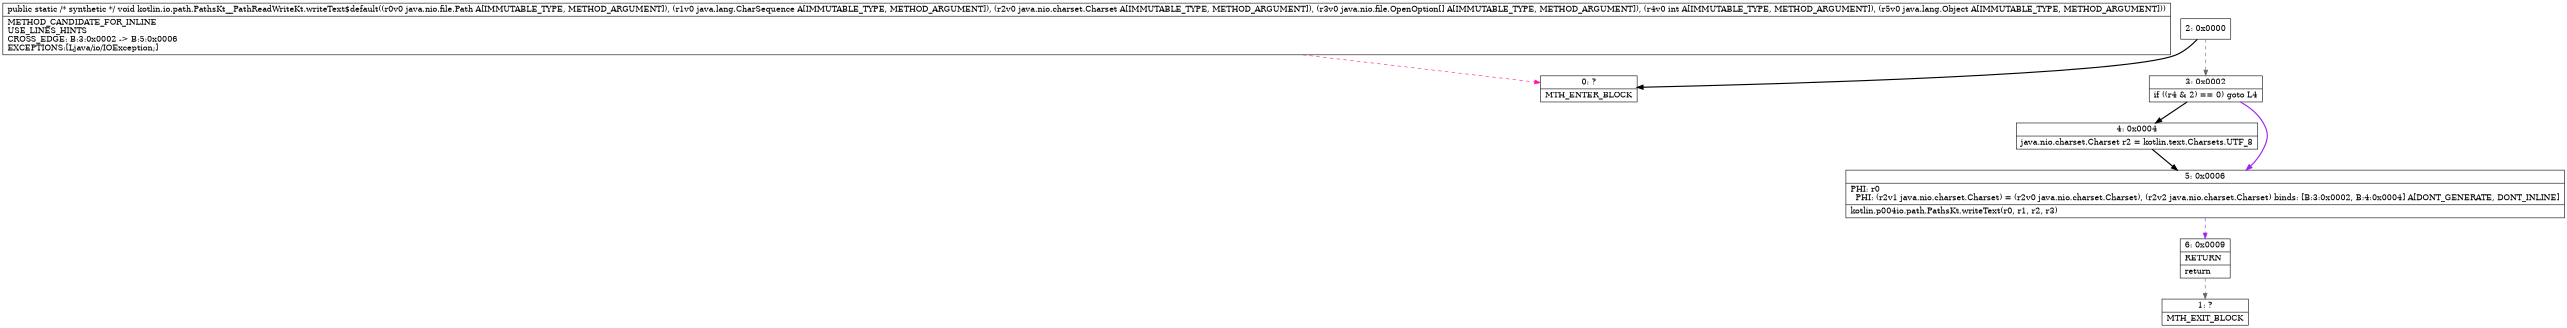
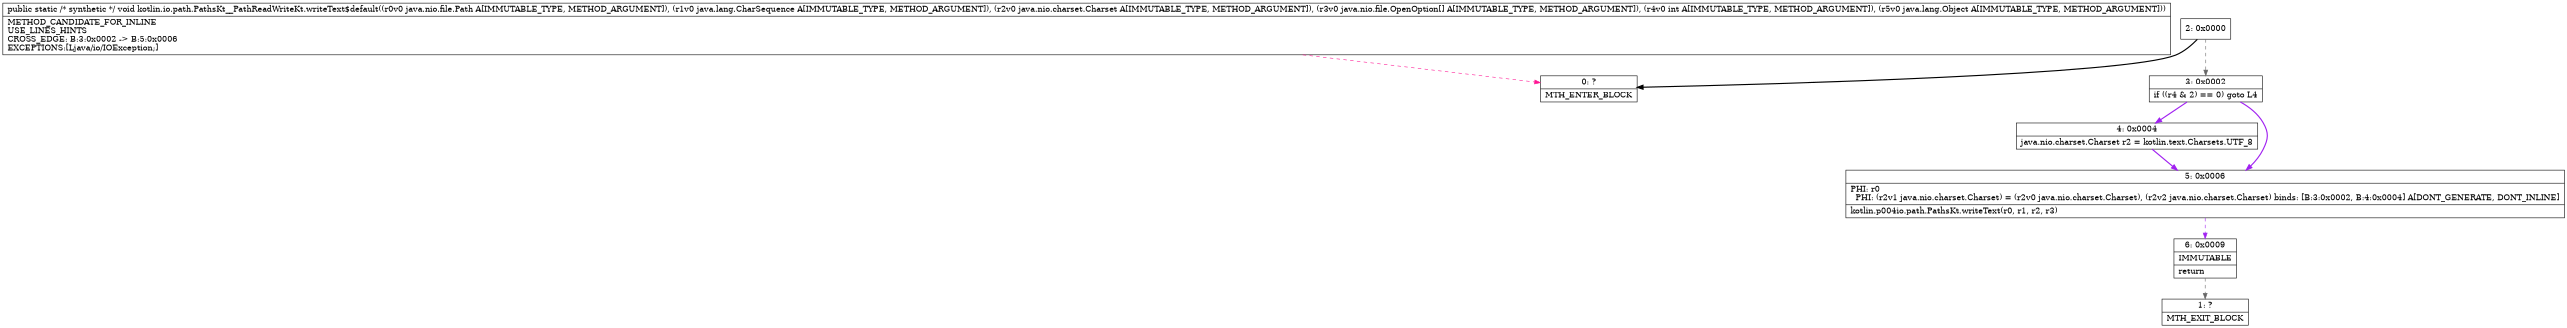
(2174, 111) -> (2174, 111)
(2162, 158) -> (2162, 158)
(2203, 258) -> (2205, 258)
